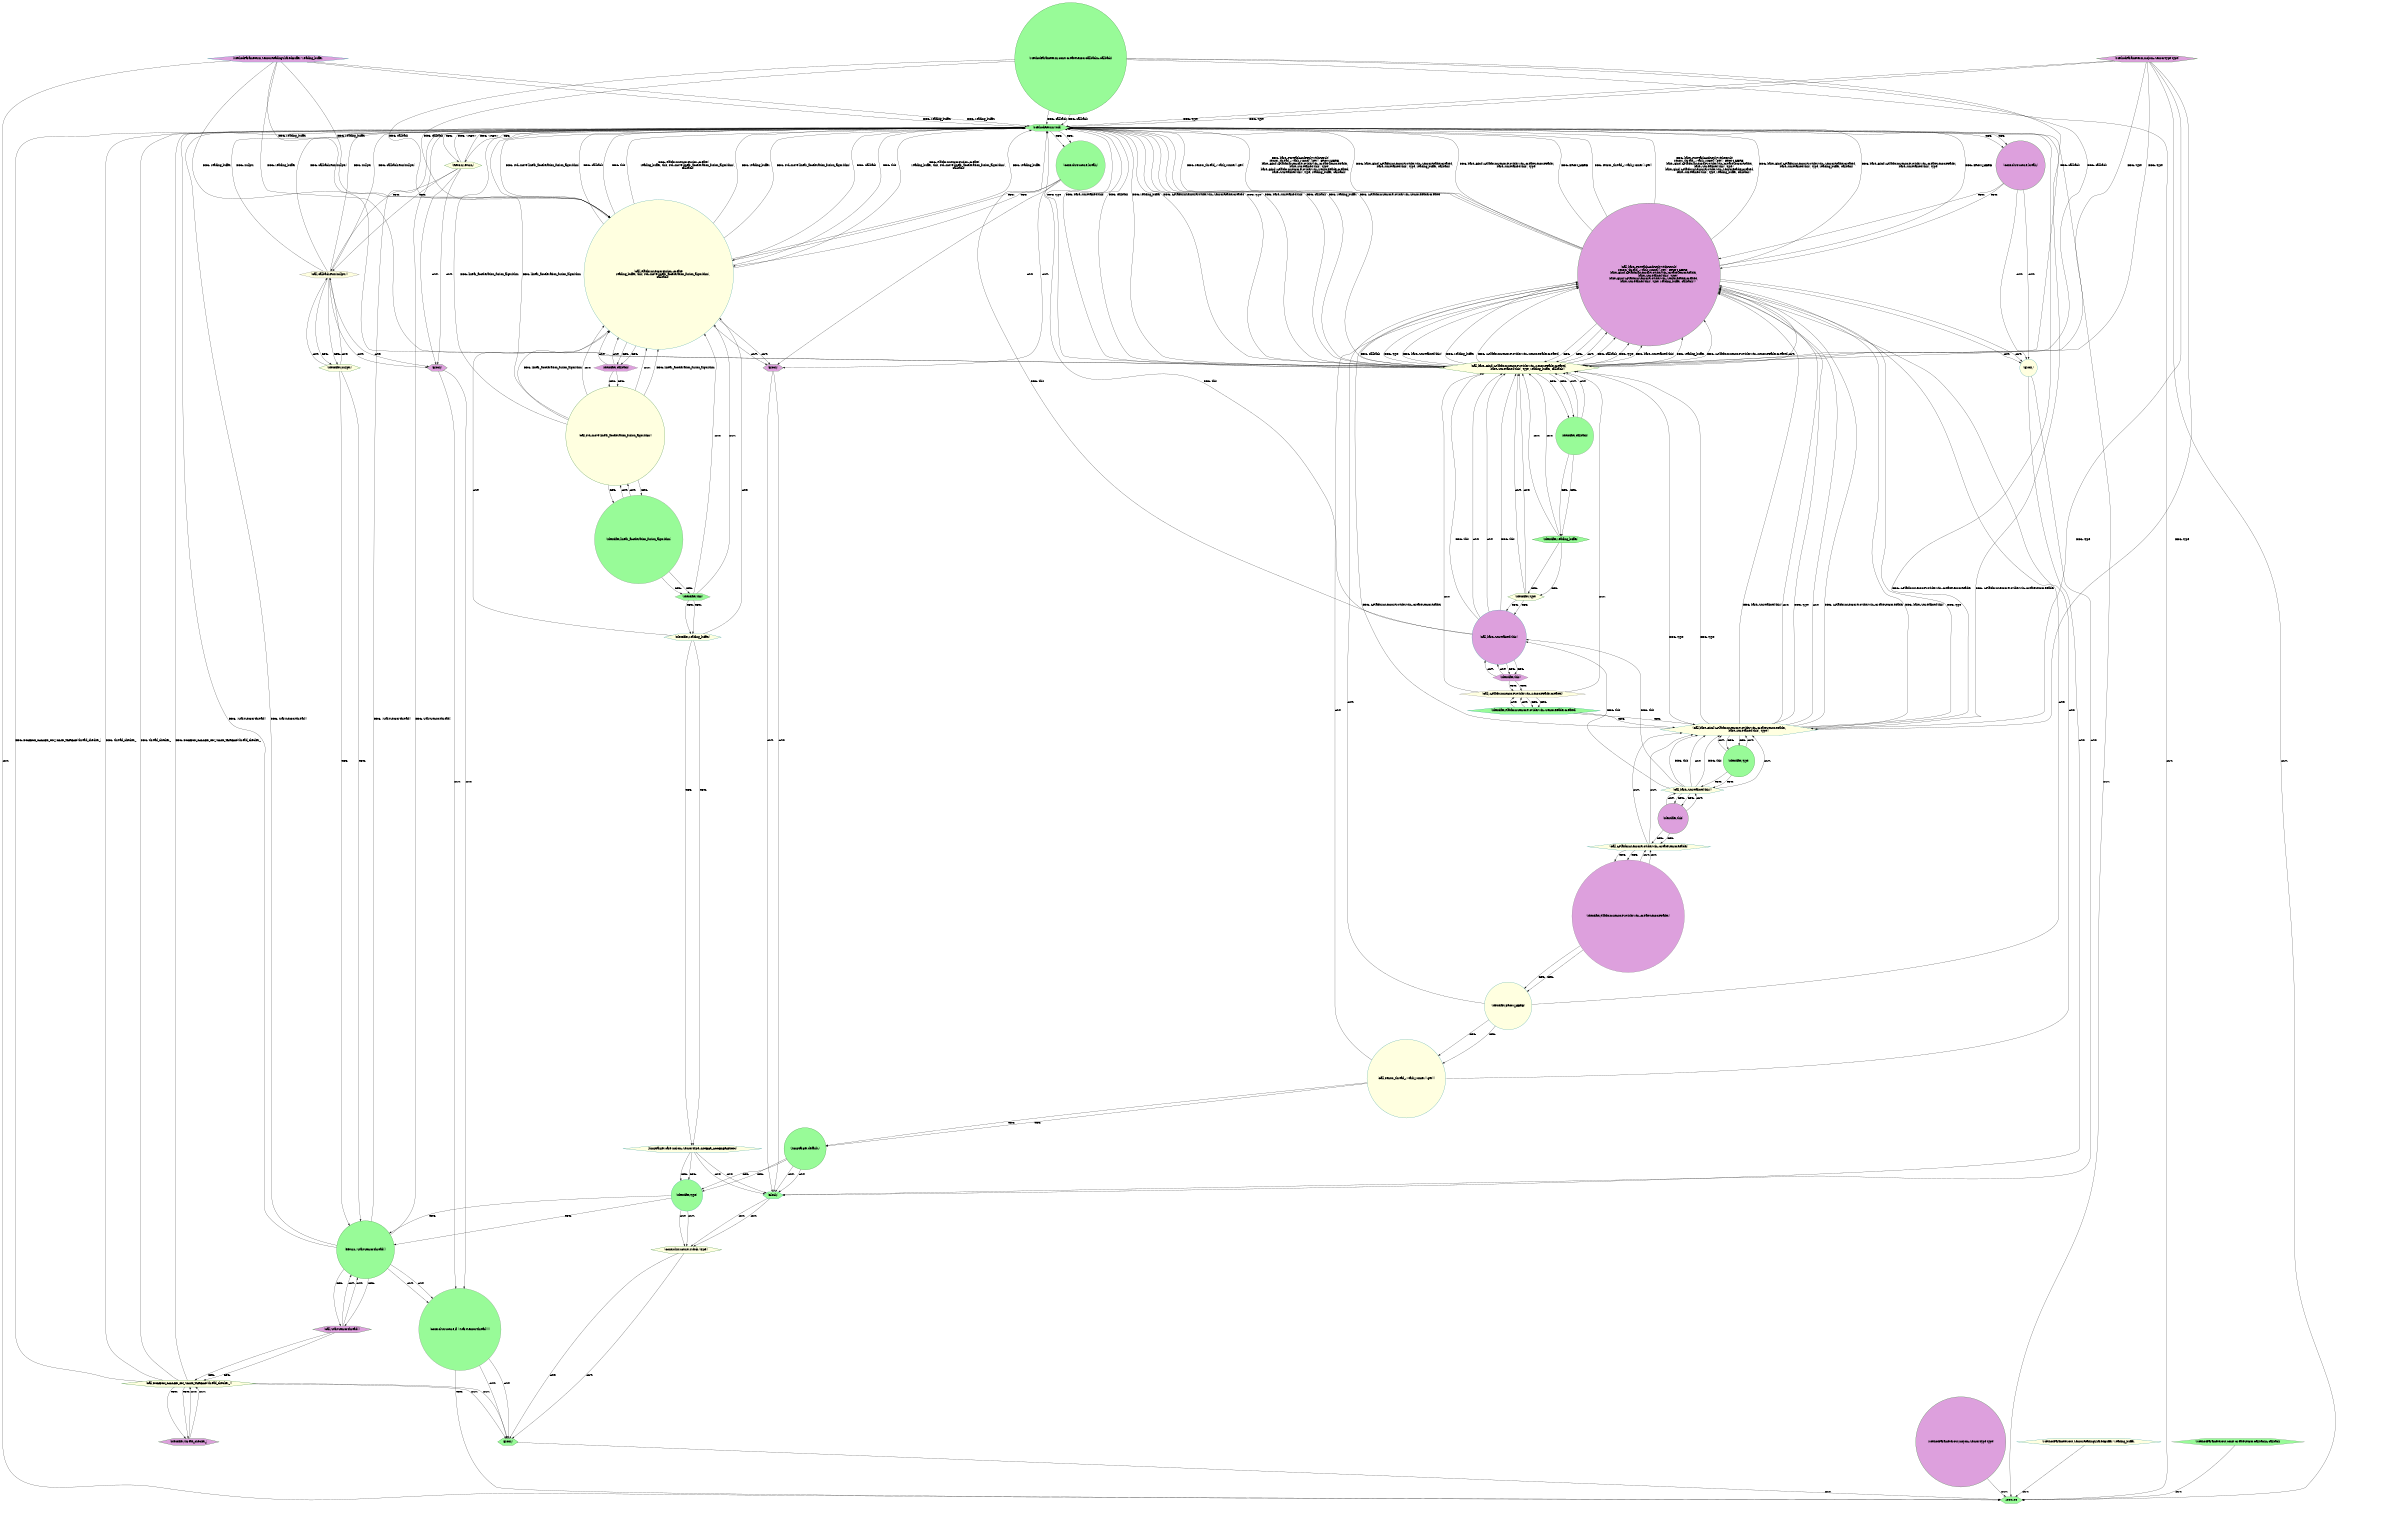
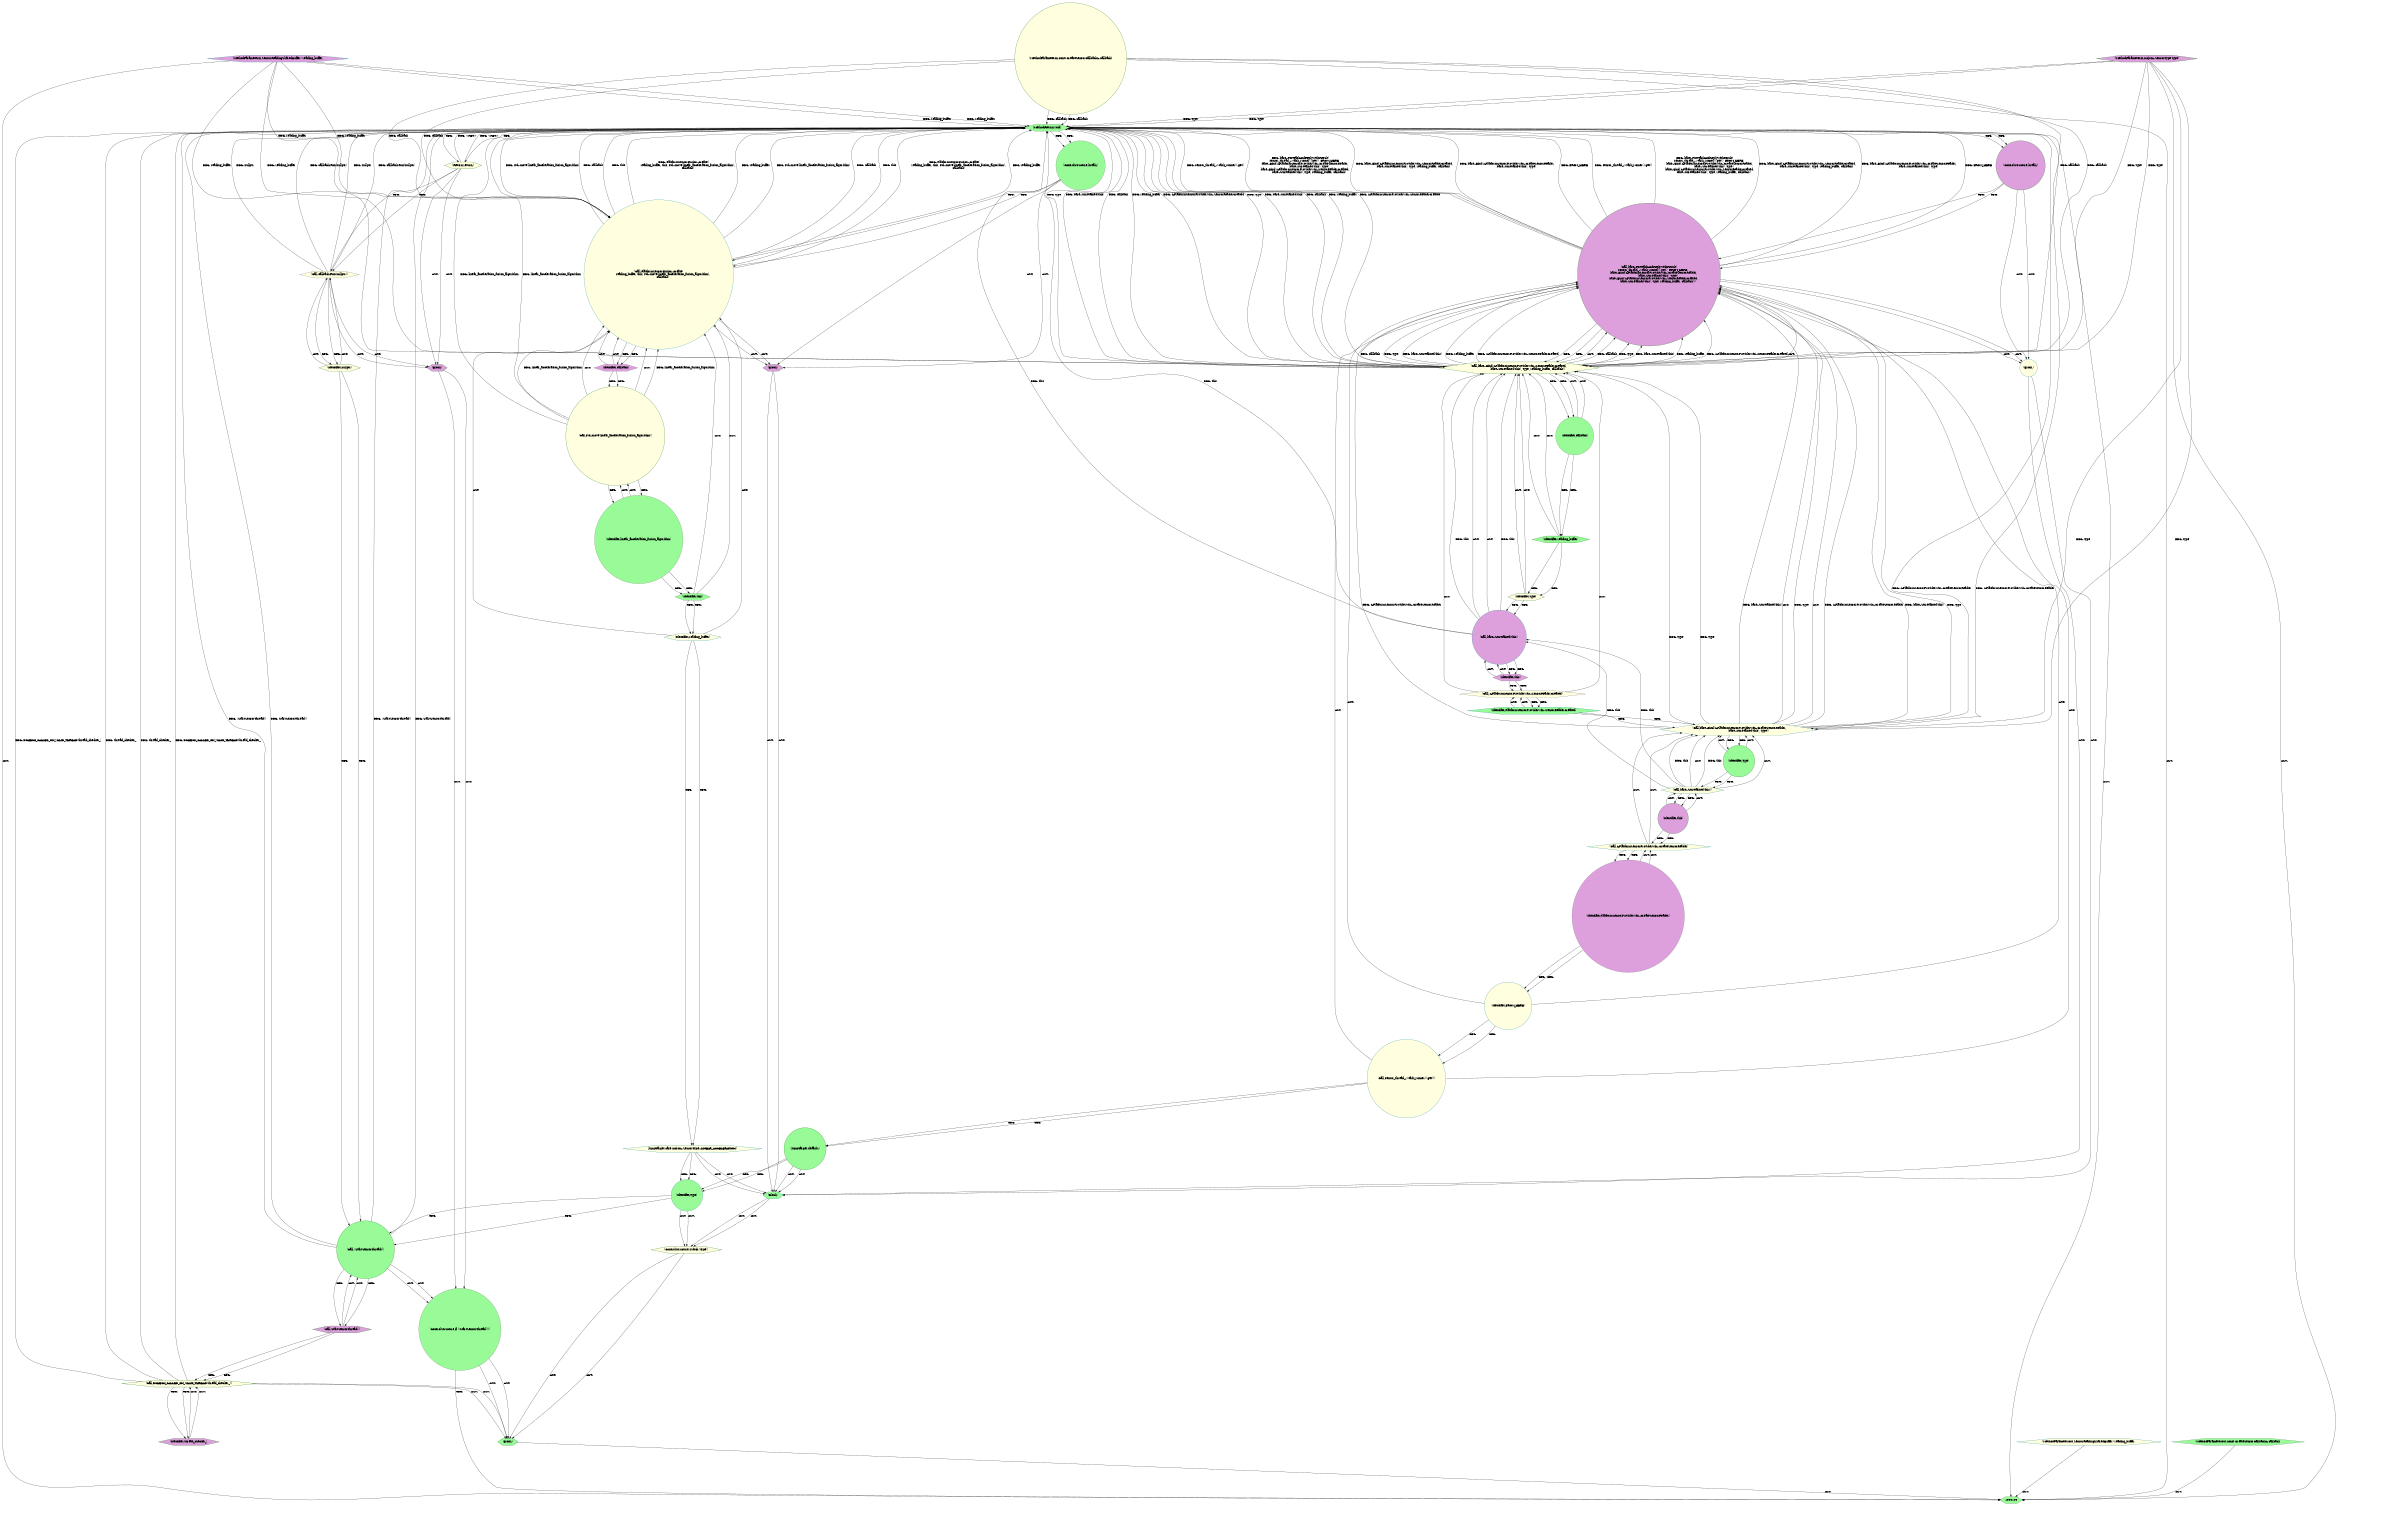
(1071, 59) -> (1071, 59)
(366, 1250) -> (366, 1250)
(1961, 1442) -> none
